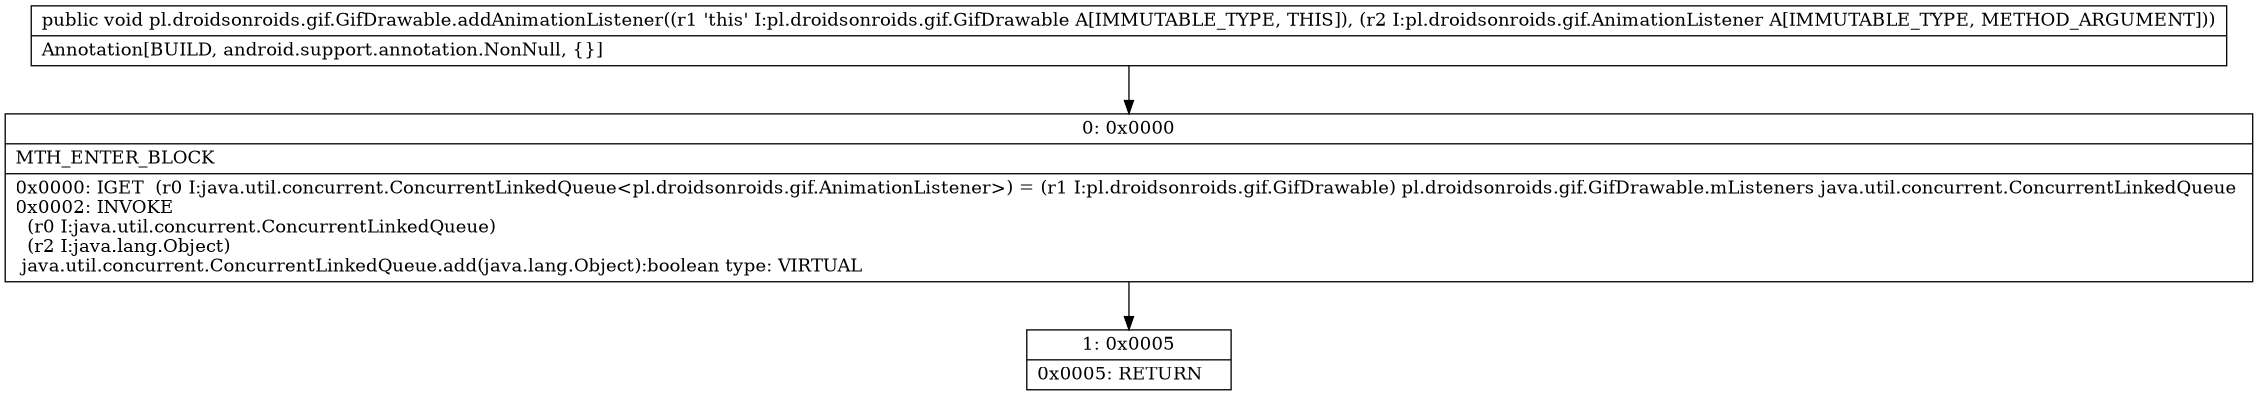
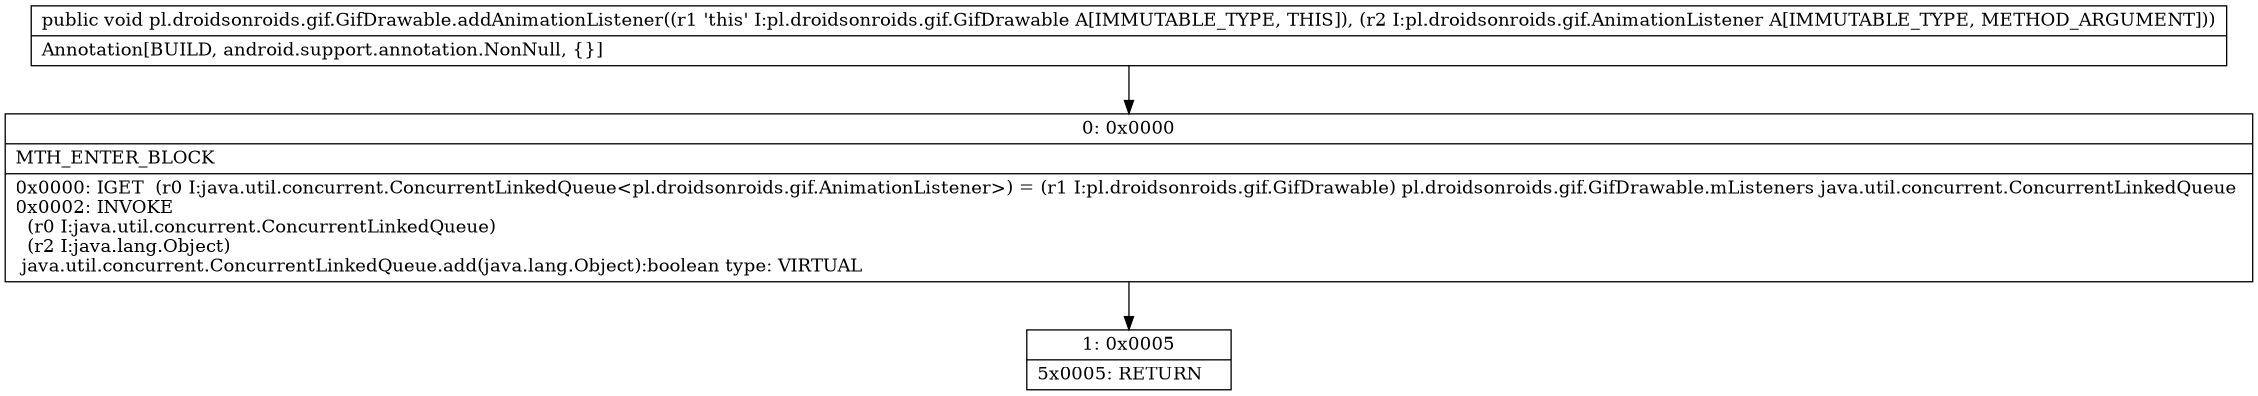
(1129, 374) -> (1129, 374)
